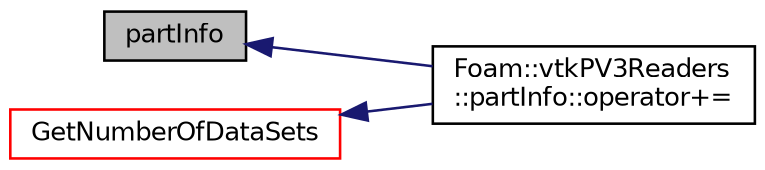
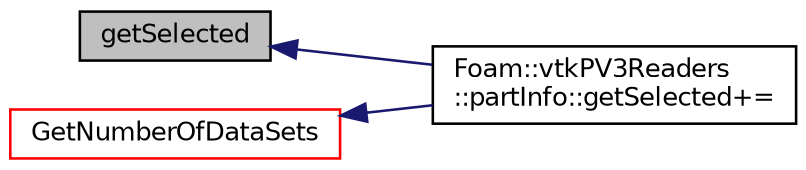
(175, 36) -> (175, 36)
(594, 85) -> (614, 85)
